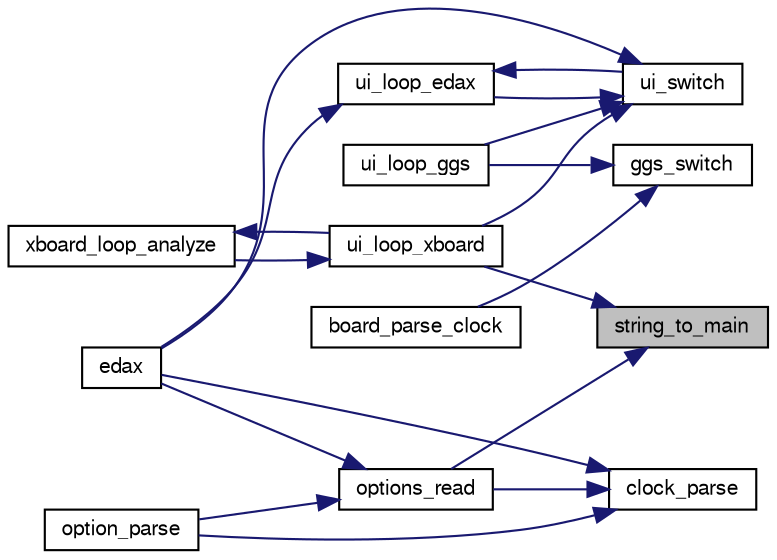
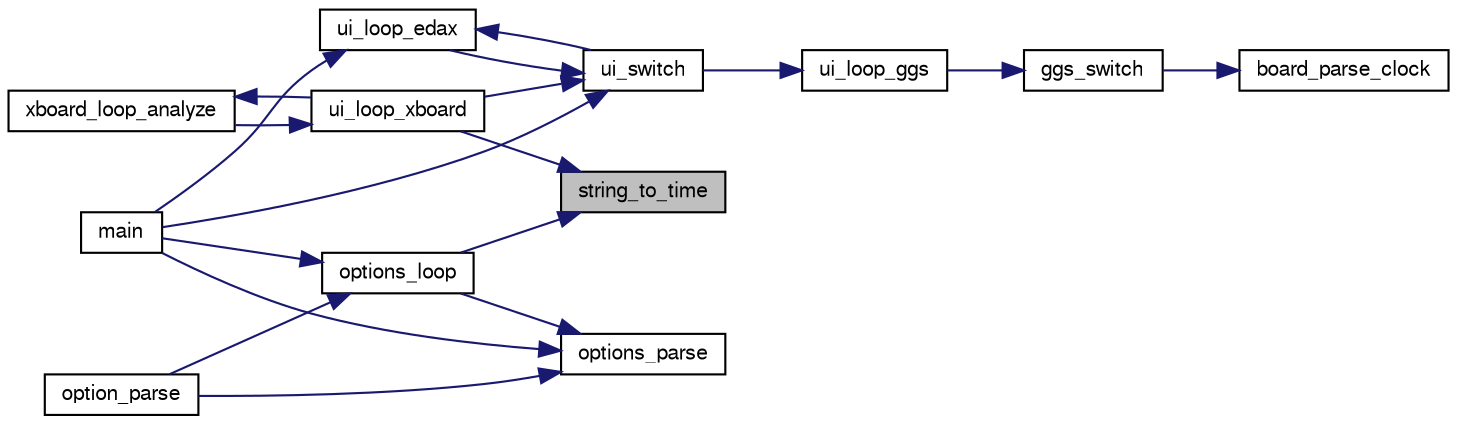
(543, 127) -> (742, 70)
(563, 260) -> (1190, 70)
(683, 327) -> (643, 192)
(122, 368) -> (122, 233)
(416, 489) -> (398, 273)
(683, 489) -> (643, 354)
